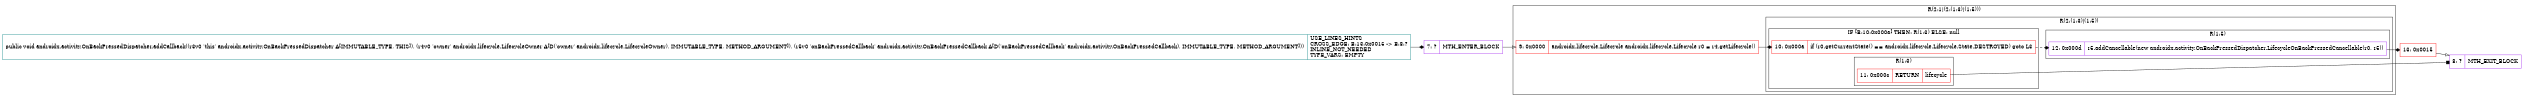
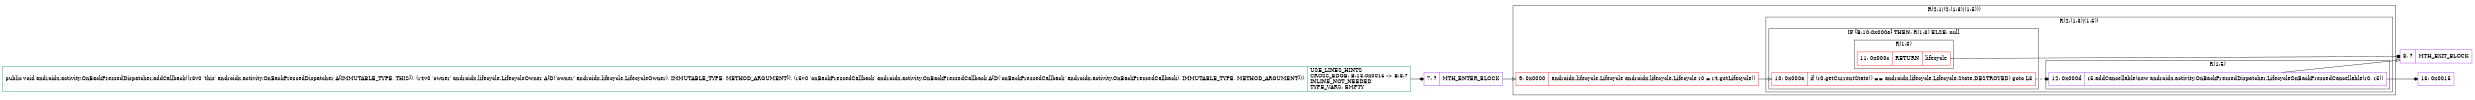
(1763, 47) -> (1763, 79)
(2418, 50) -> (2436, 79)
(2441, 54) -> (2339, 66)
